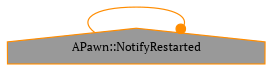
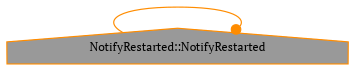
(136, 48) -> (178, 48)
